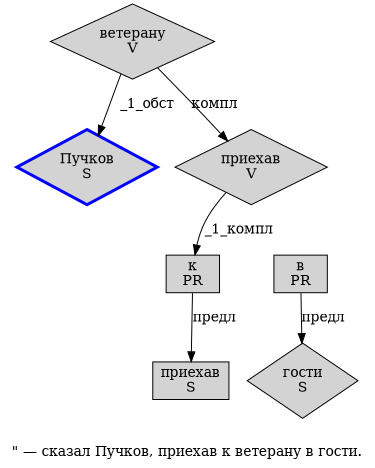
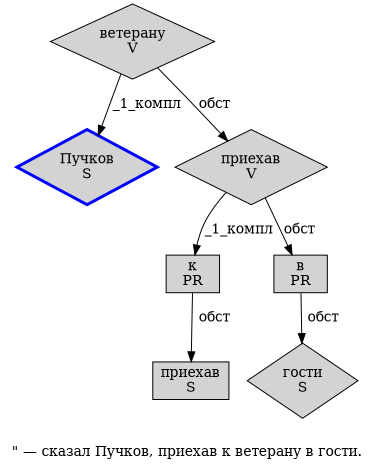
(147, 104) -> (147, 104)
(215, 104) -> (215, 104)
none -> (277, 222)
(215, 318) -> (215, 318)
(323, 318) -> (323, 318)
